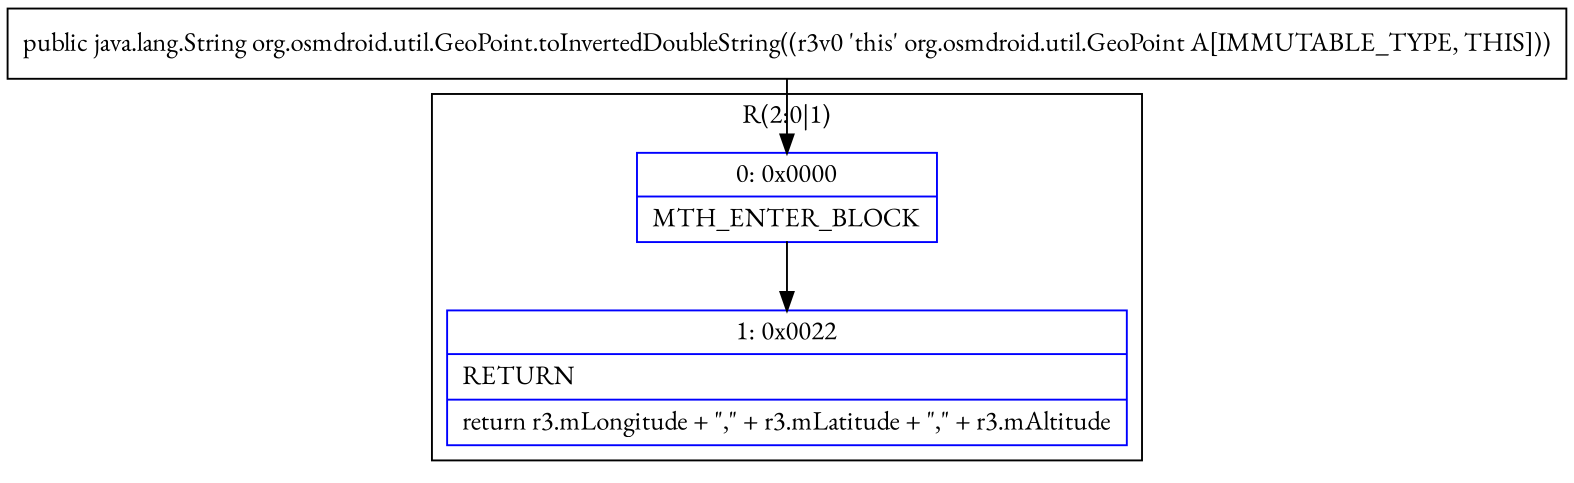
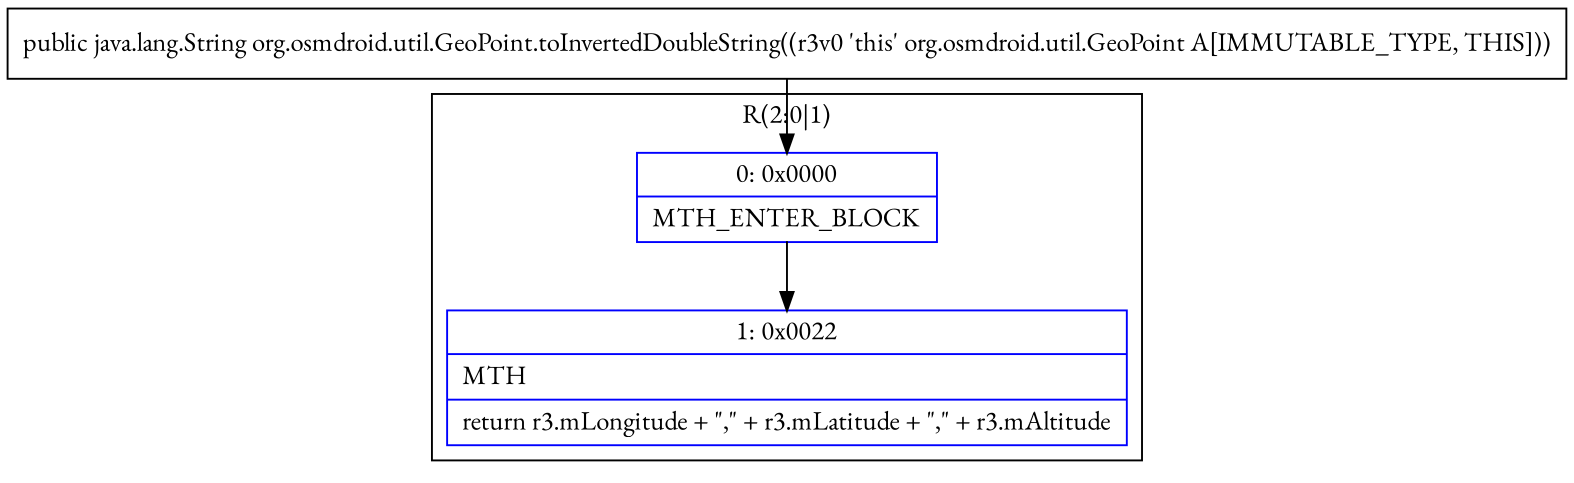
(519, 376) -> (495, 376)
